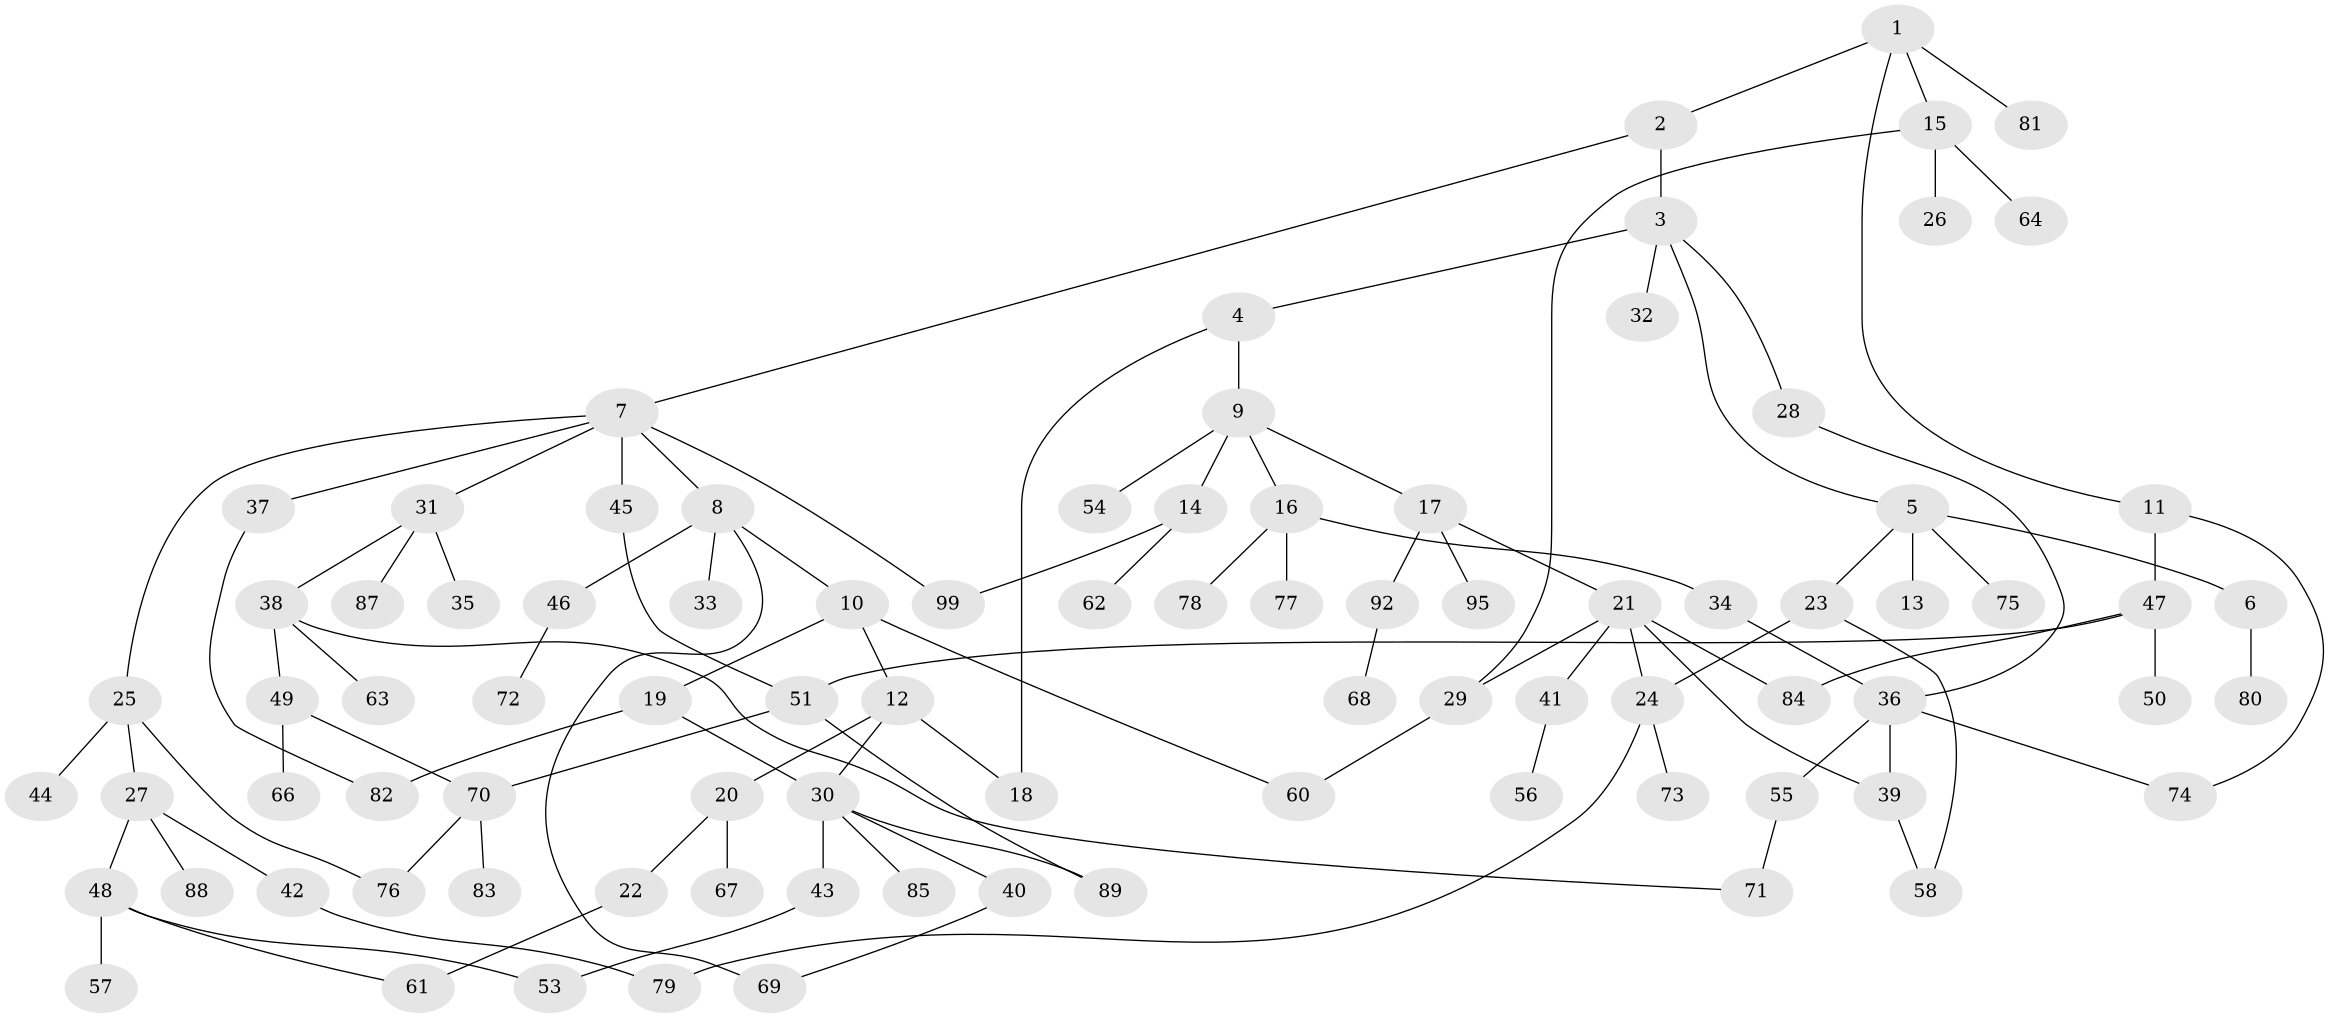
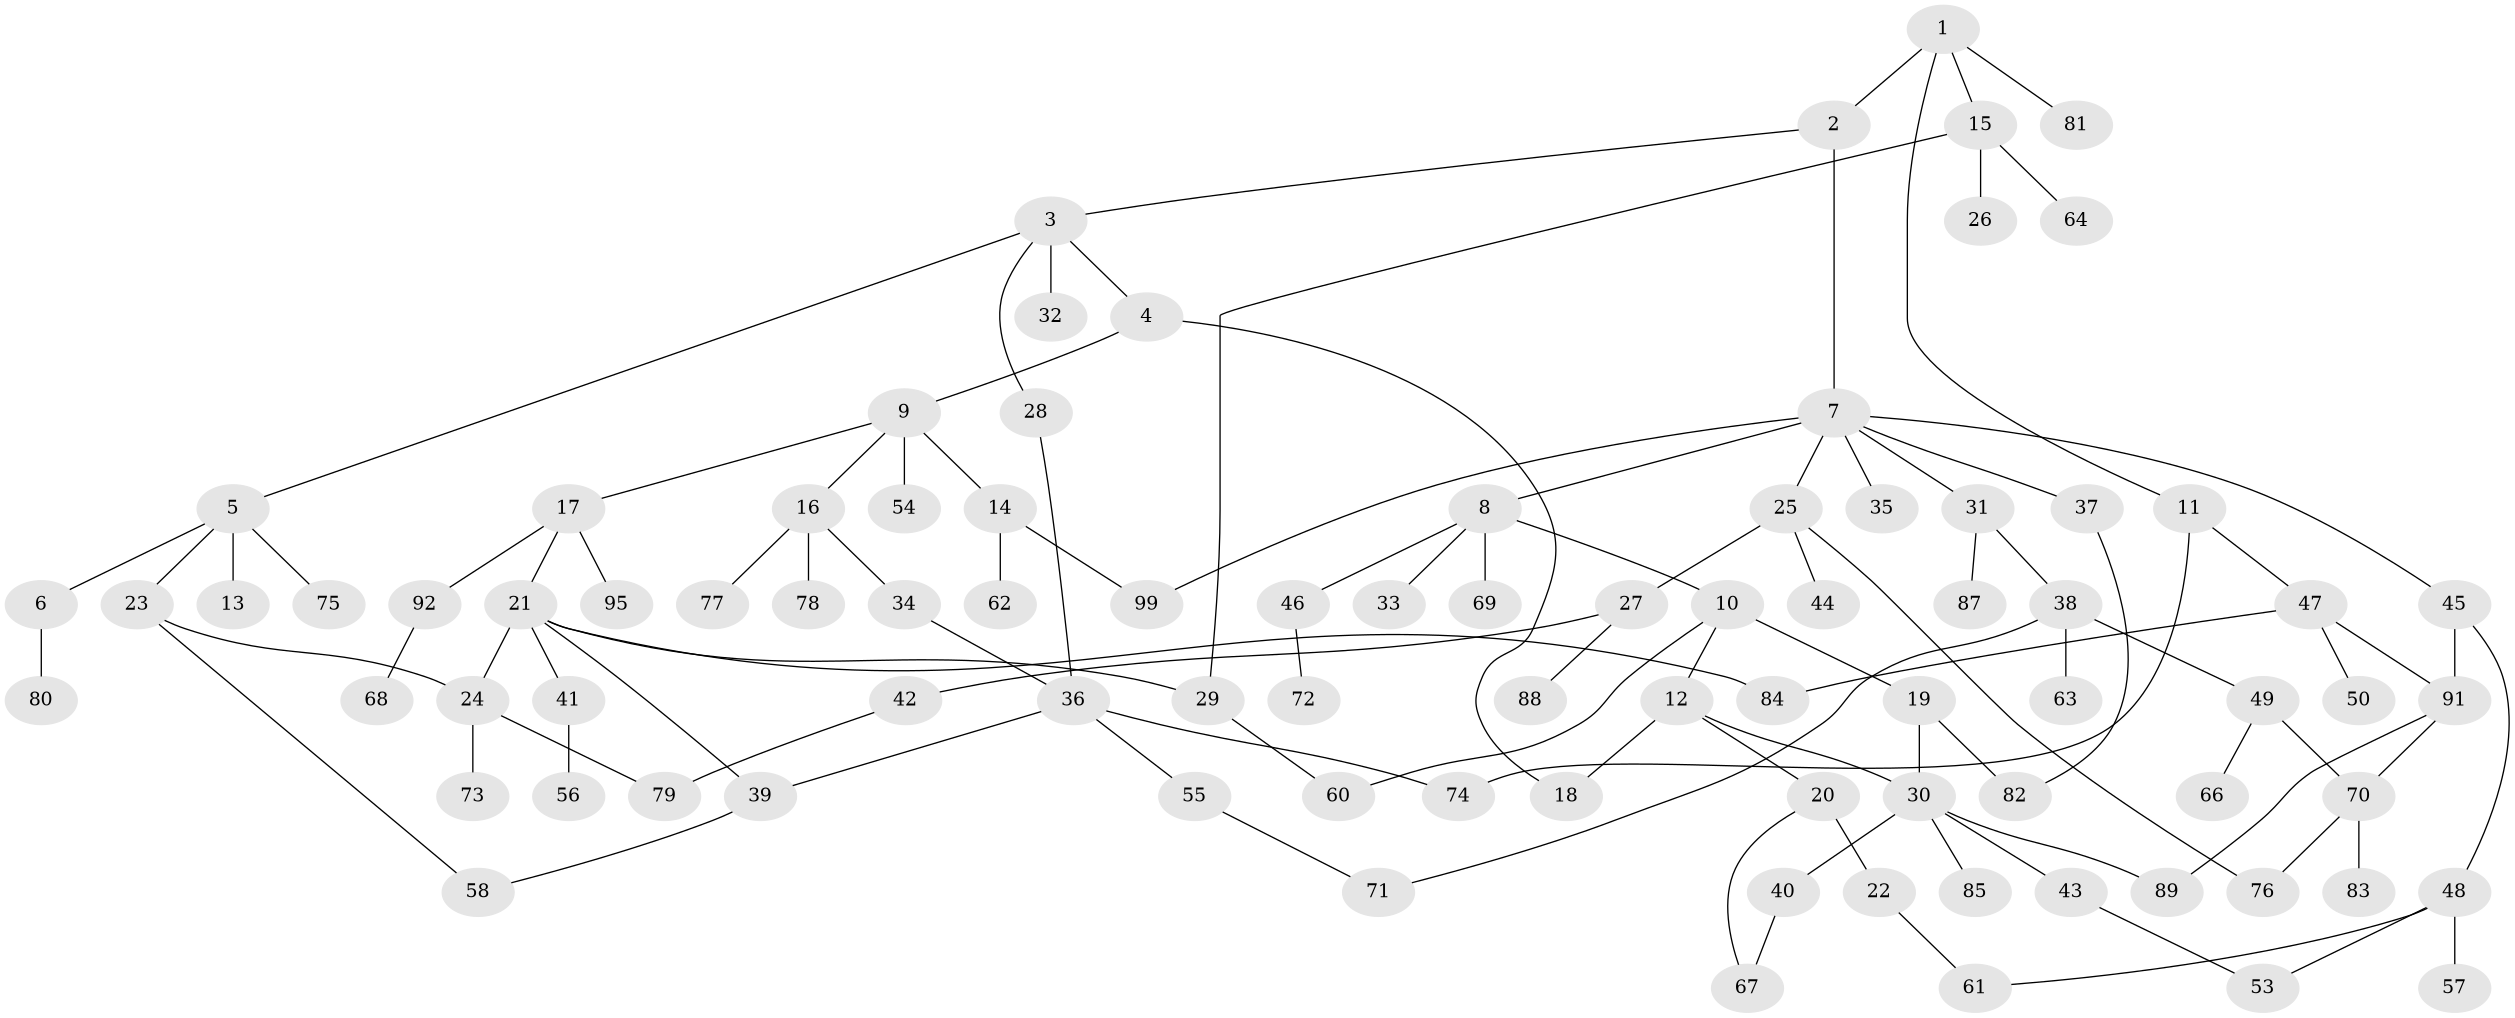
(445, 557) -> (1858, 461)
(802, 701) -> (2455, 701)
(119, 844) -> (2507, 747)
(886, 948) -> (1766, 940)
